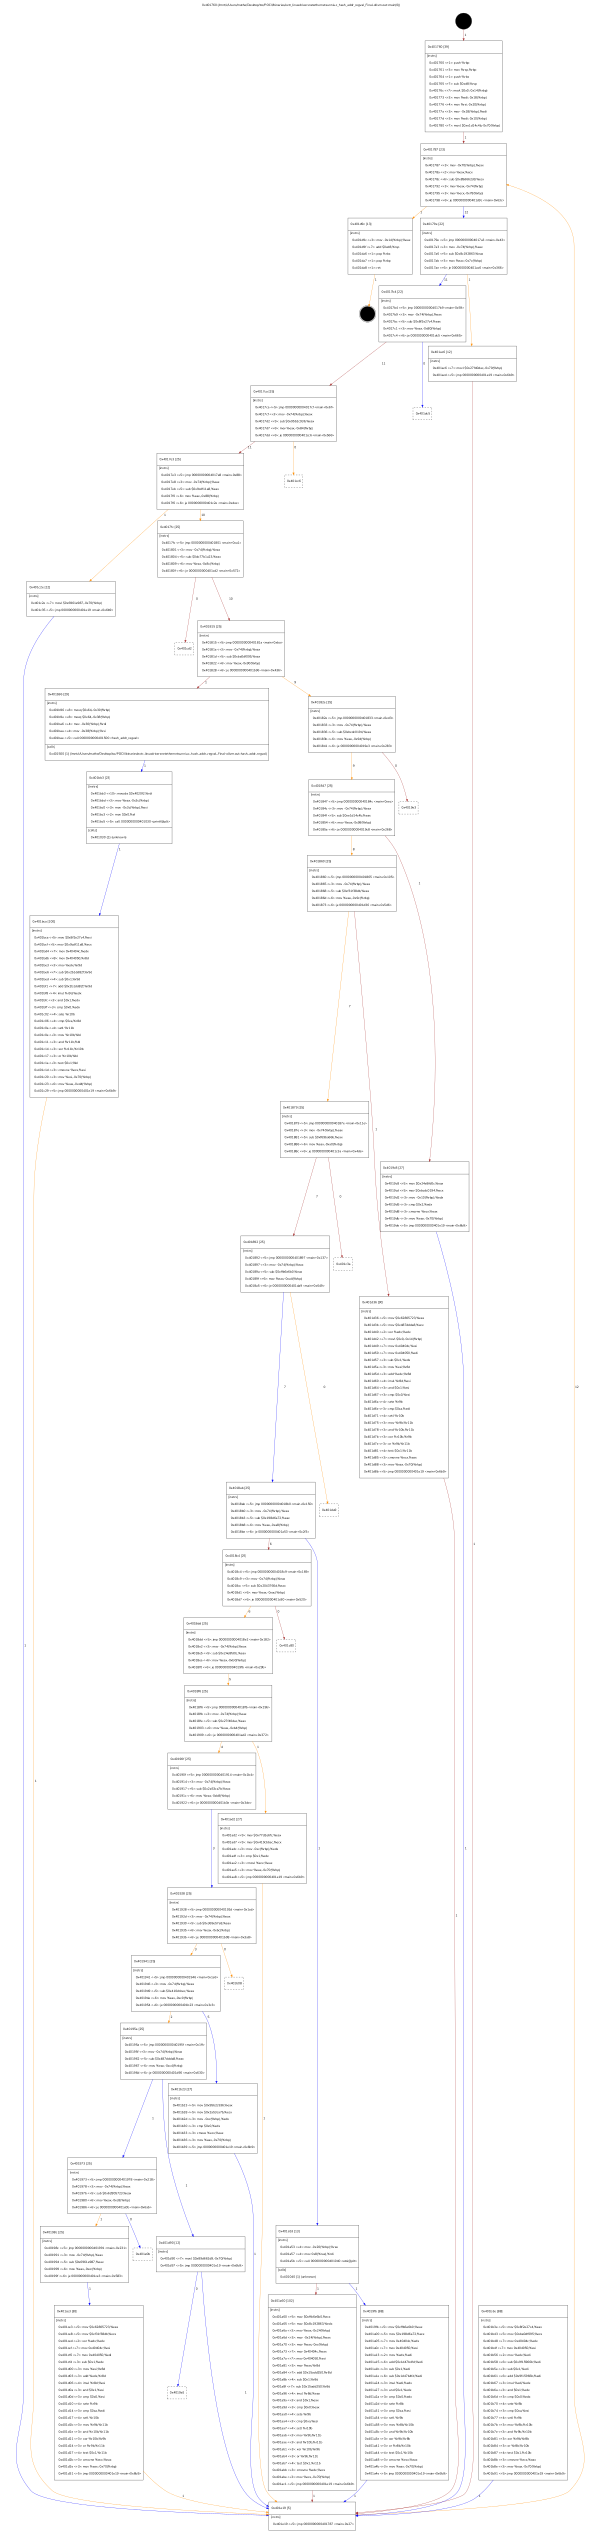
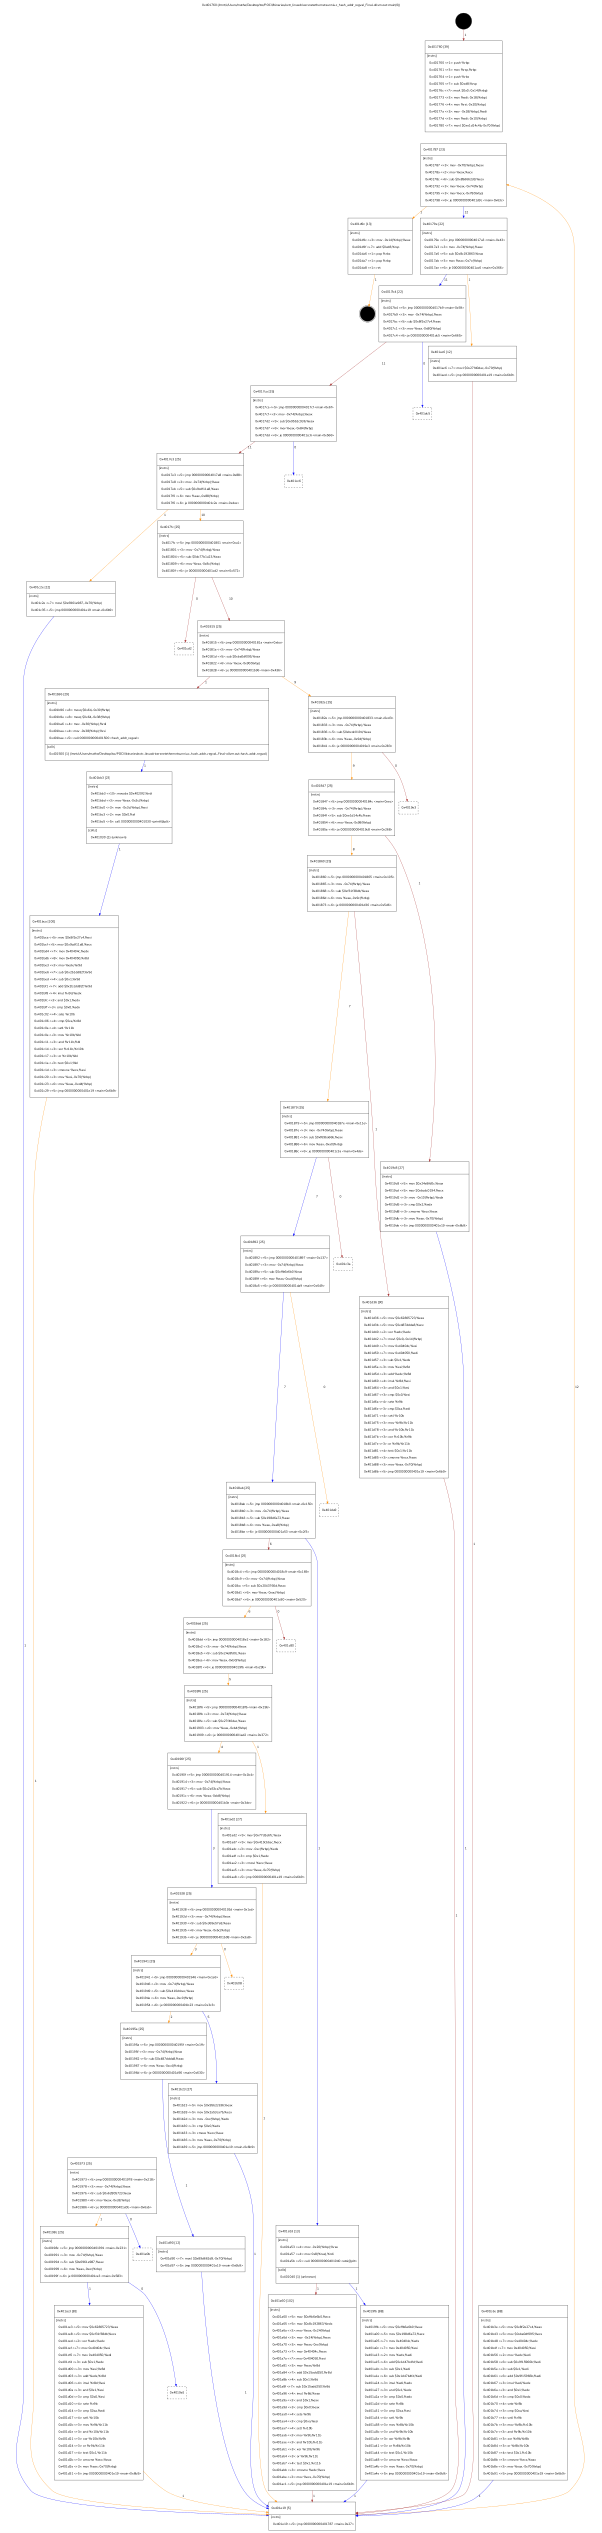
(464, 136) -> none
(294, 457) -> (294, 457)
(305, 1196) -> (305, 1196)
(138, 2117) -> none
(188, 2328) -> (162, 2328)
